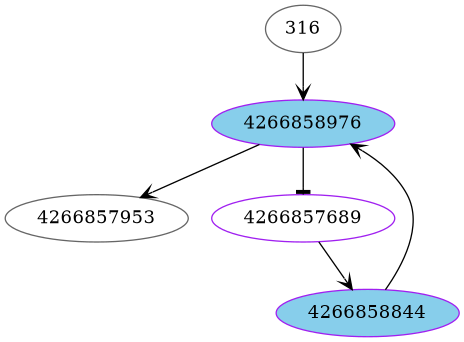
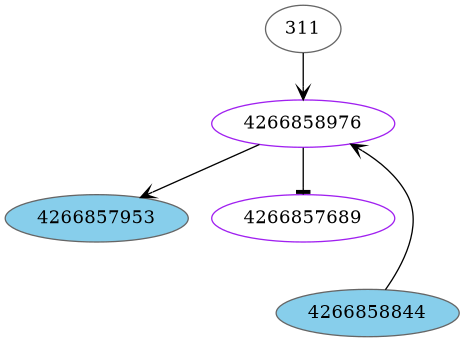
(303, 29) -> (303, 29)
(303, 124) -> (303, 124)
(97, 218) -> (97, 218)
(332, 260) -> none
(368, 313) -> (368, 313)
